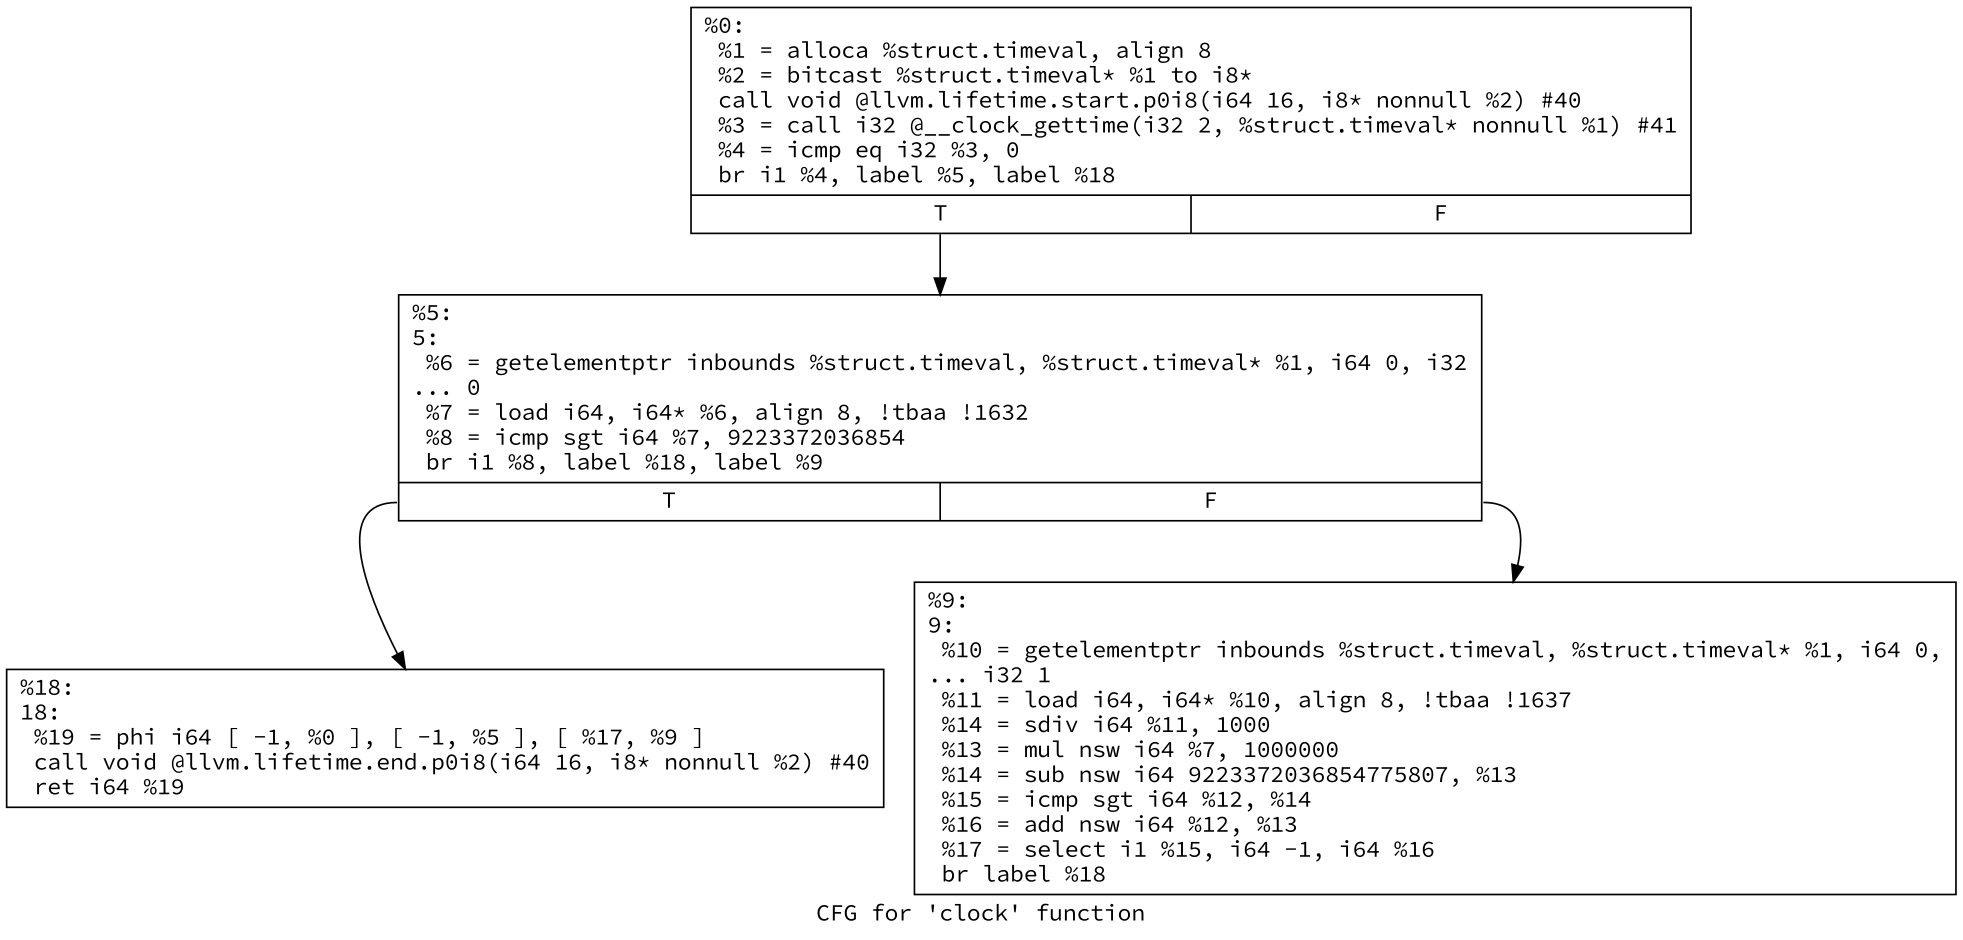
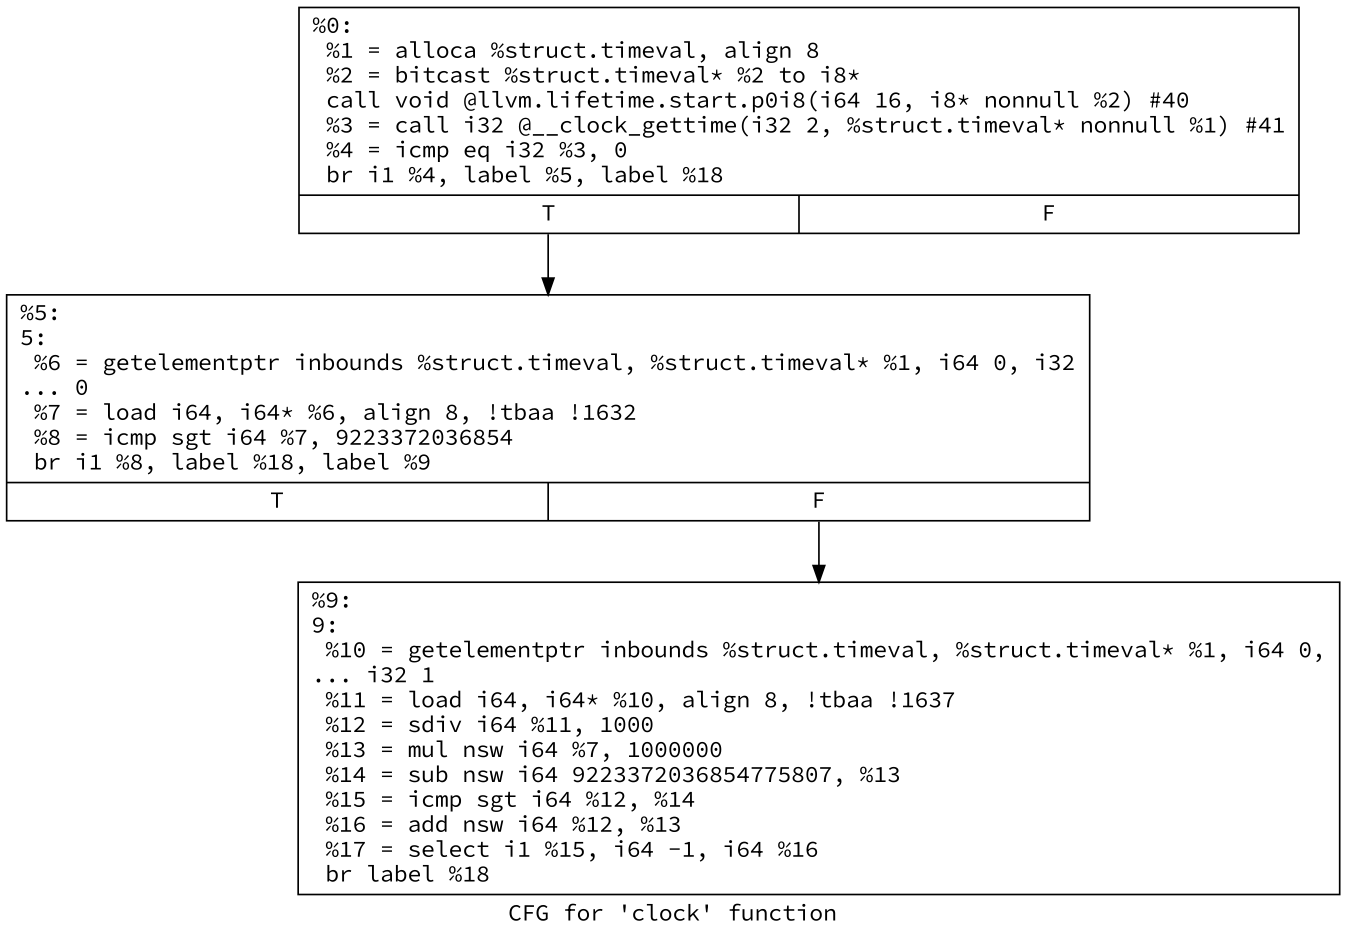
(979, 76) -> (587, 76)
(1100, 725) -> (483, 725)
(445, 738) -> none
